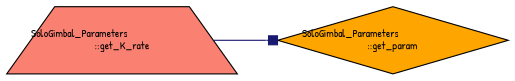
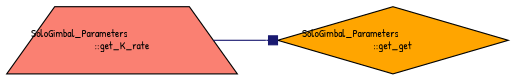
(393, 40) -> (393, 40)
